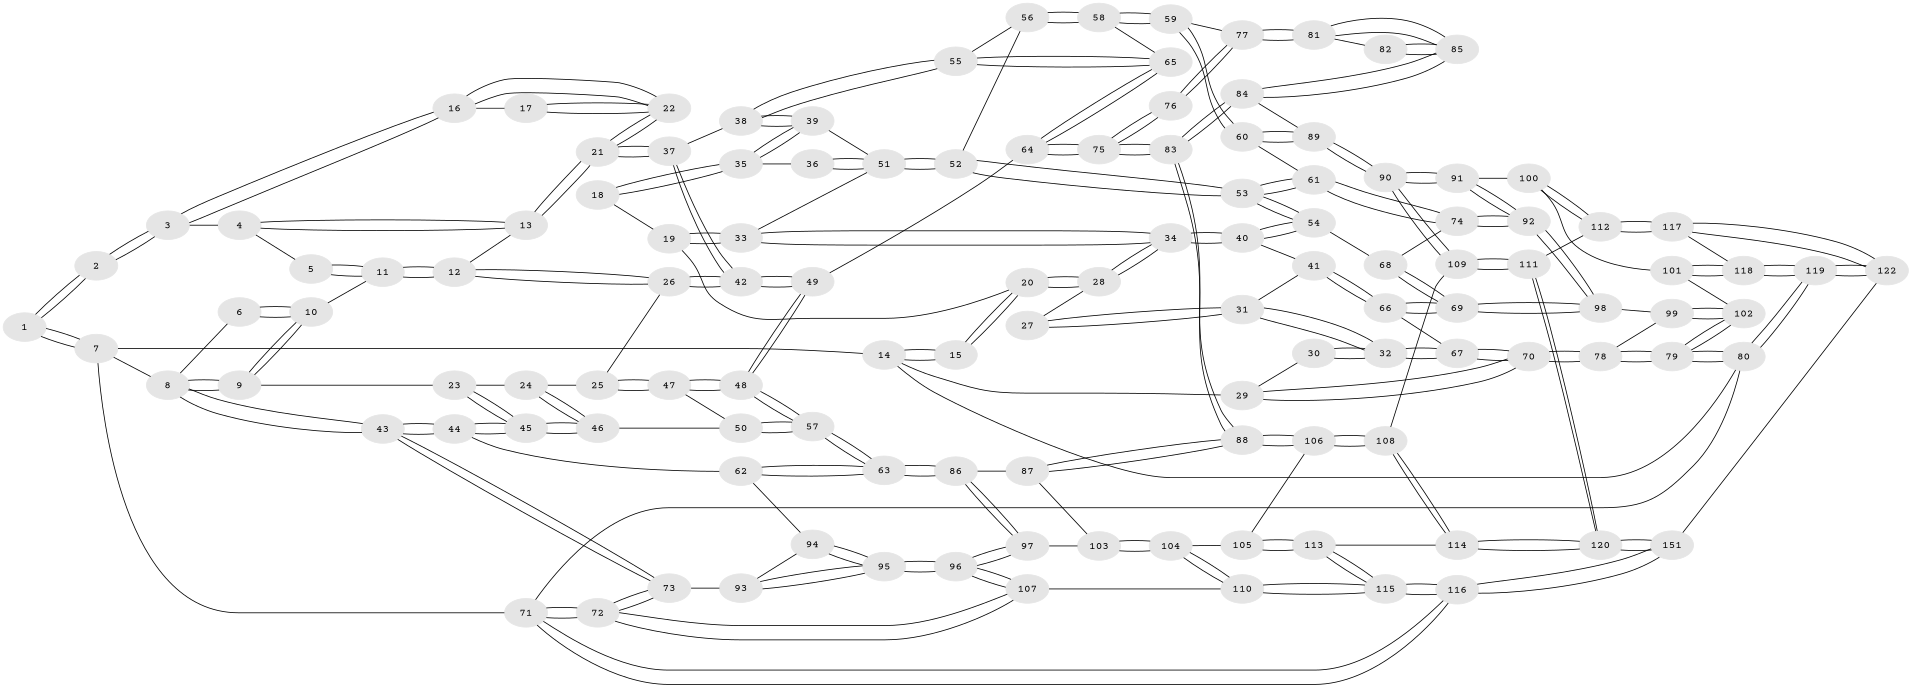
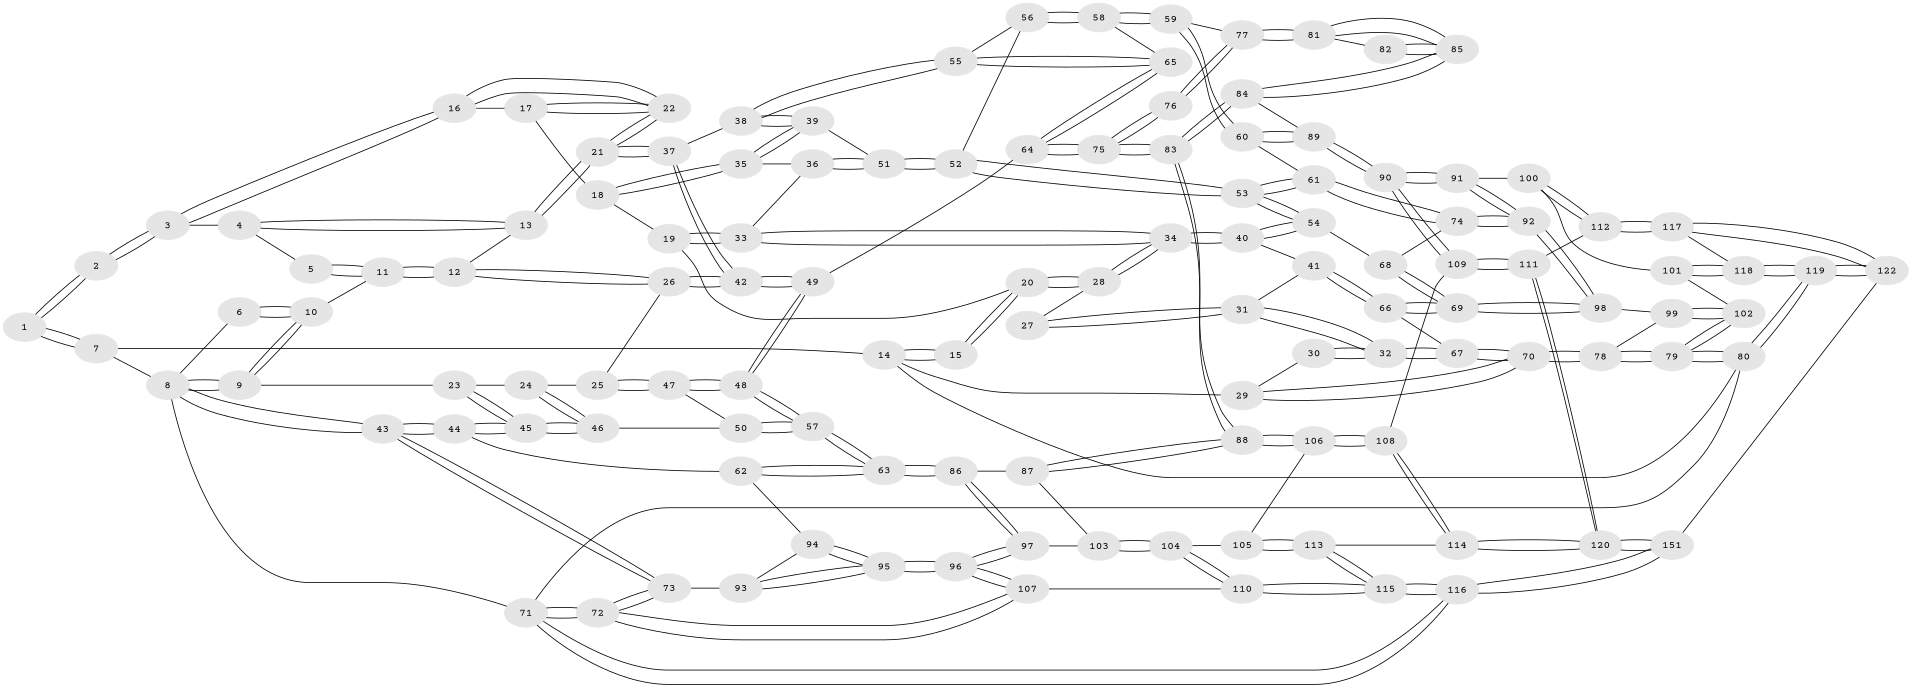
none -> (559, 153)
(813, 201) -> (777, 201)
(216, 608) -> (287, 578)
